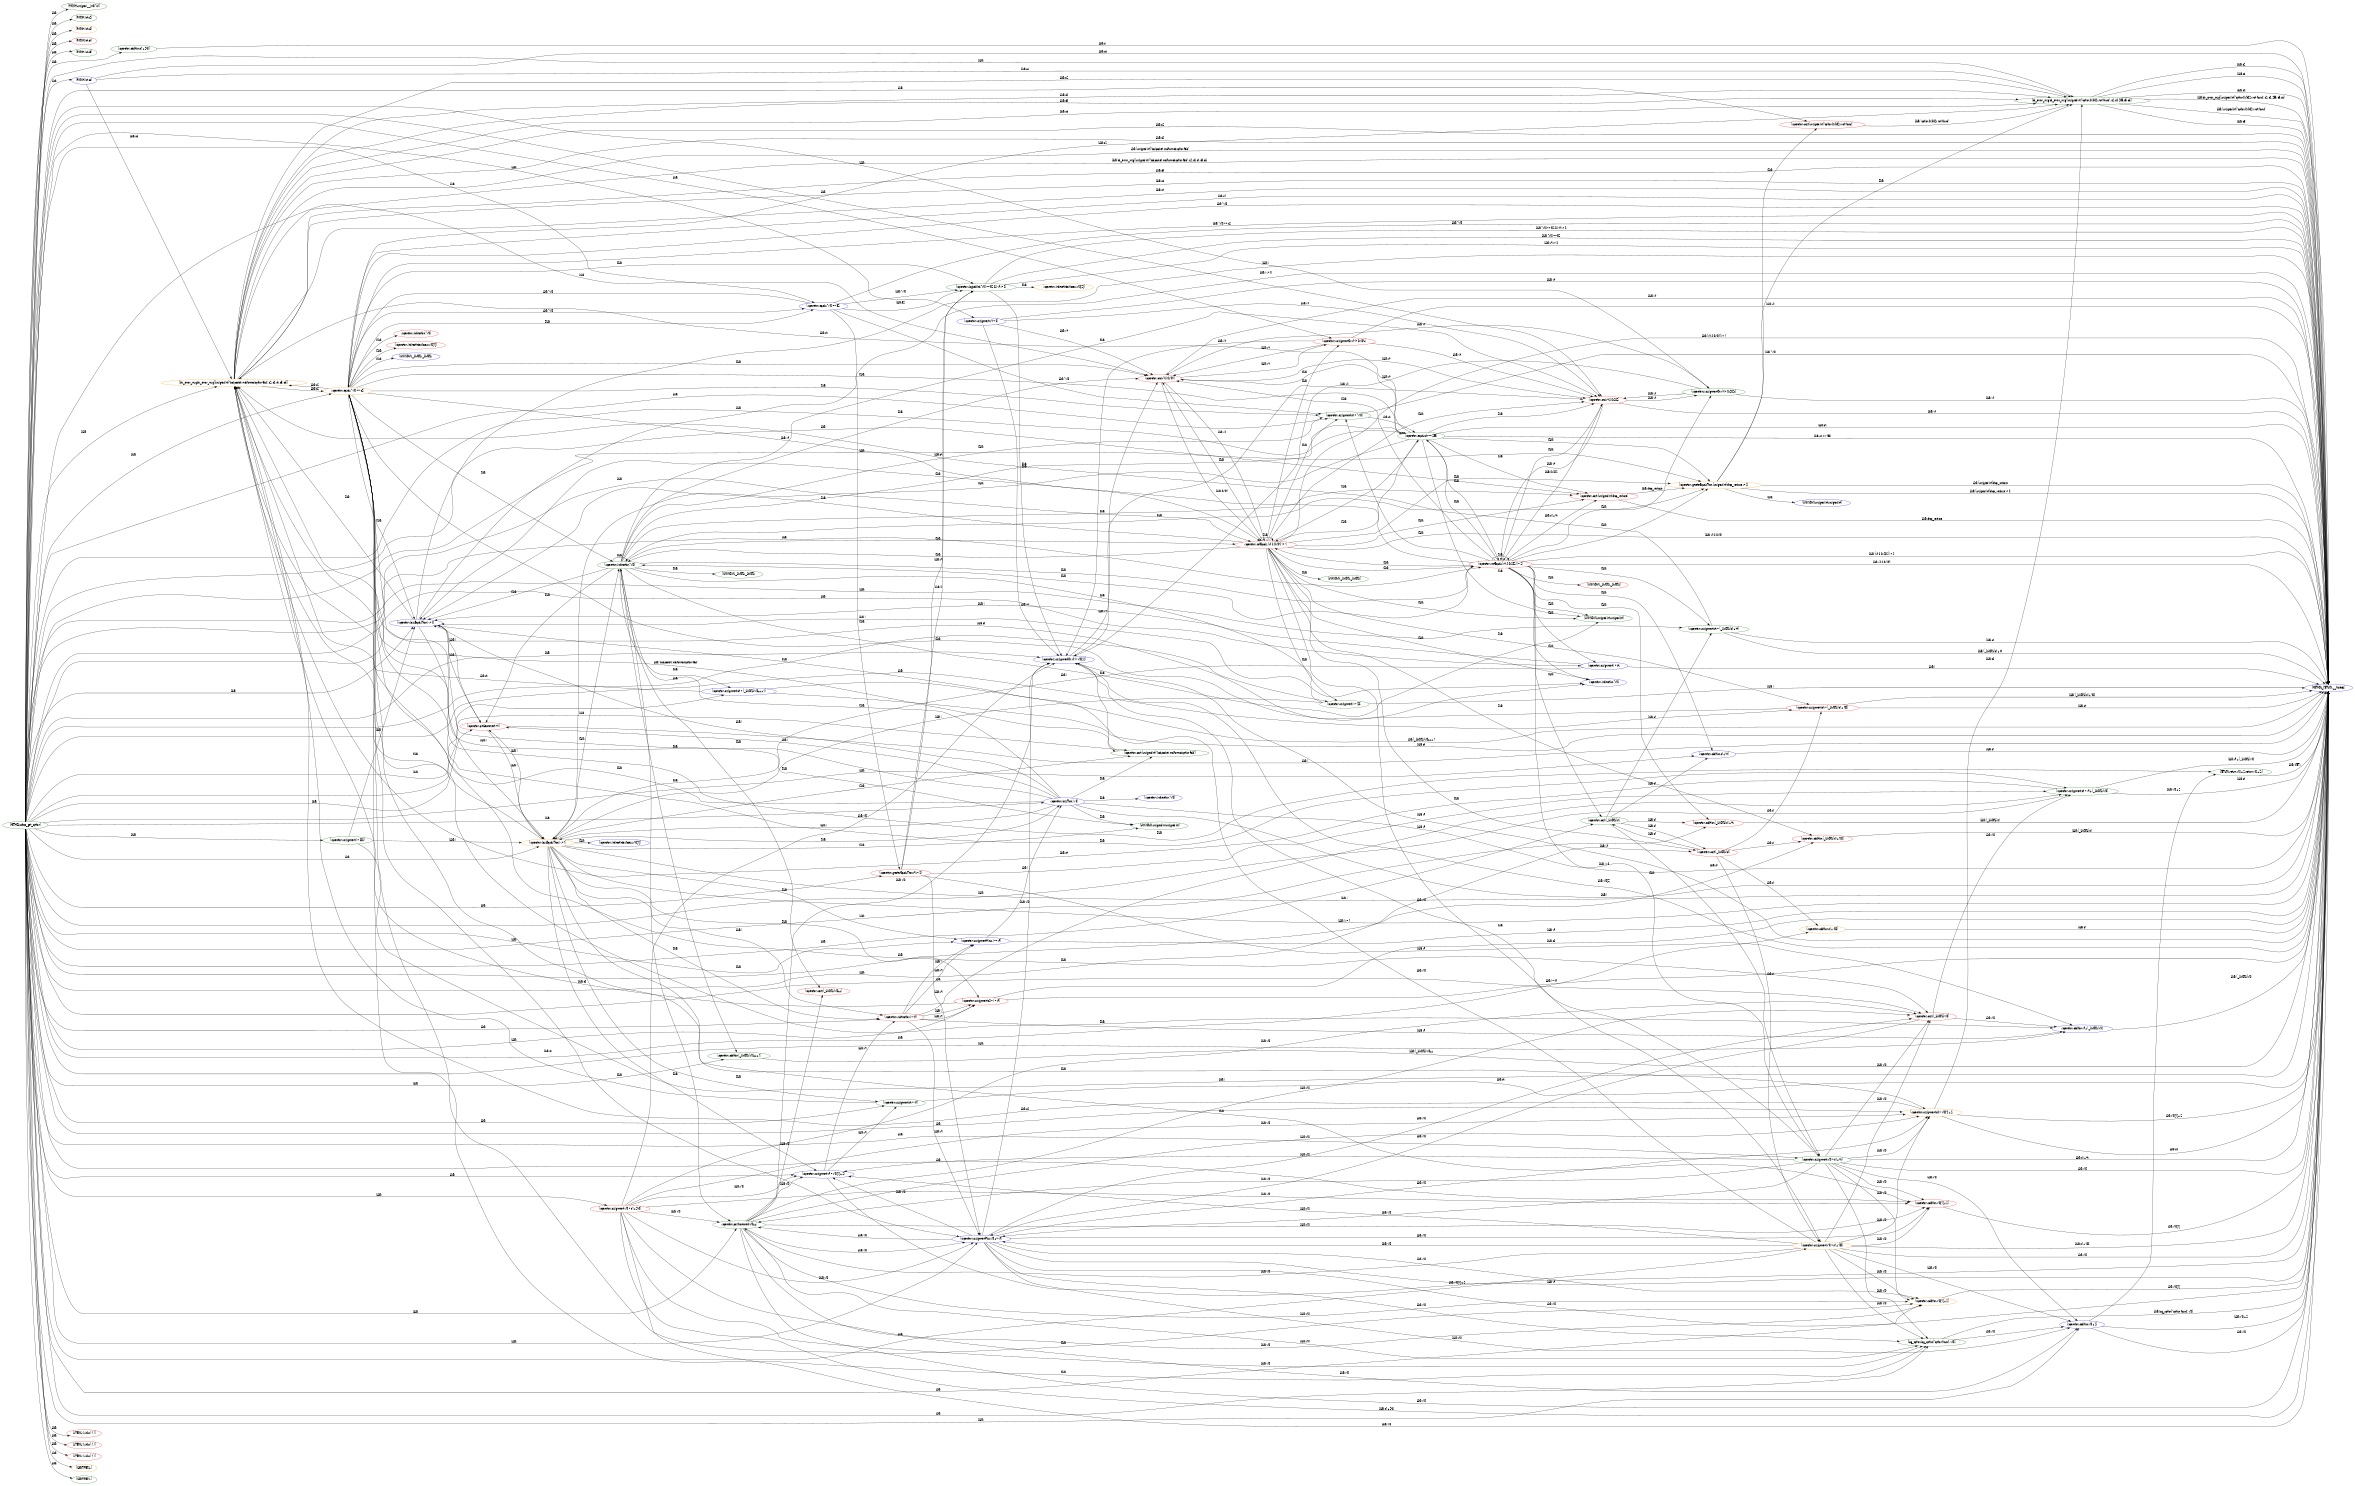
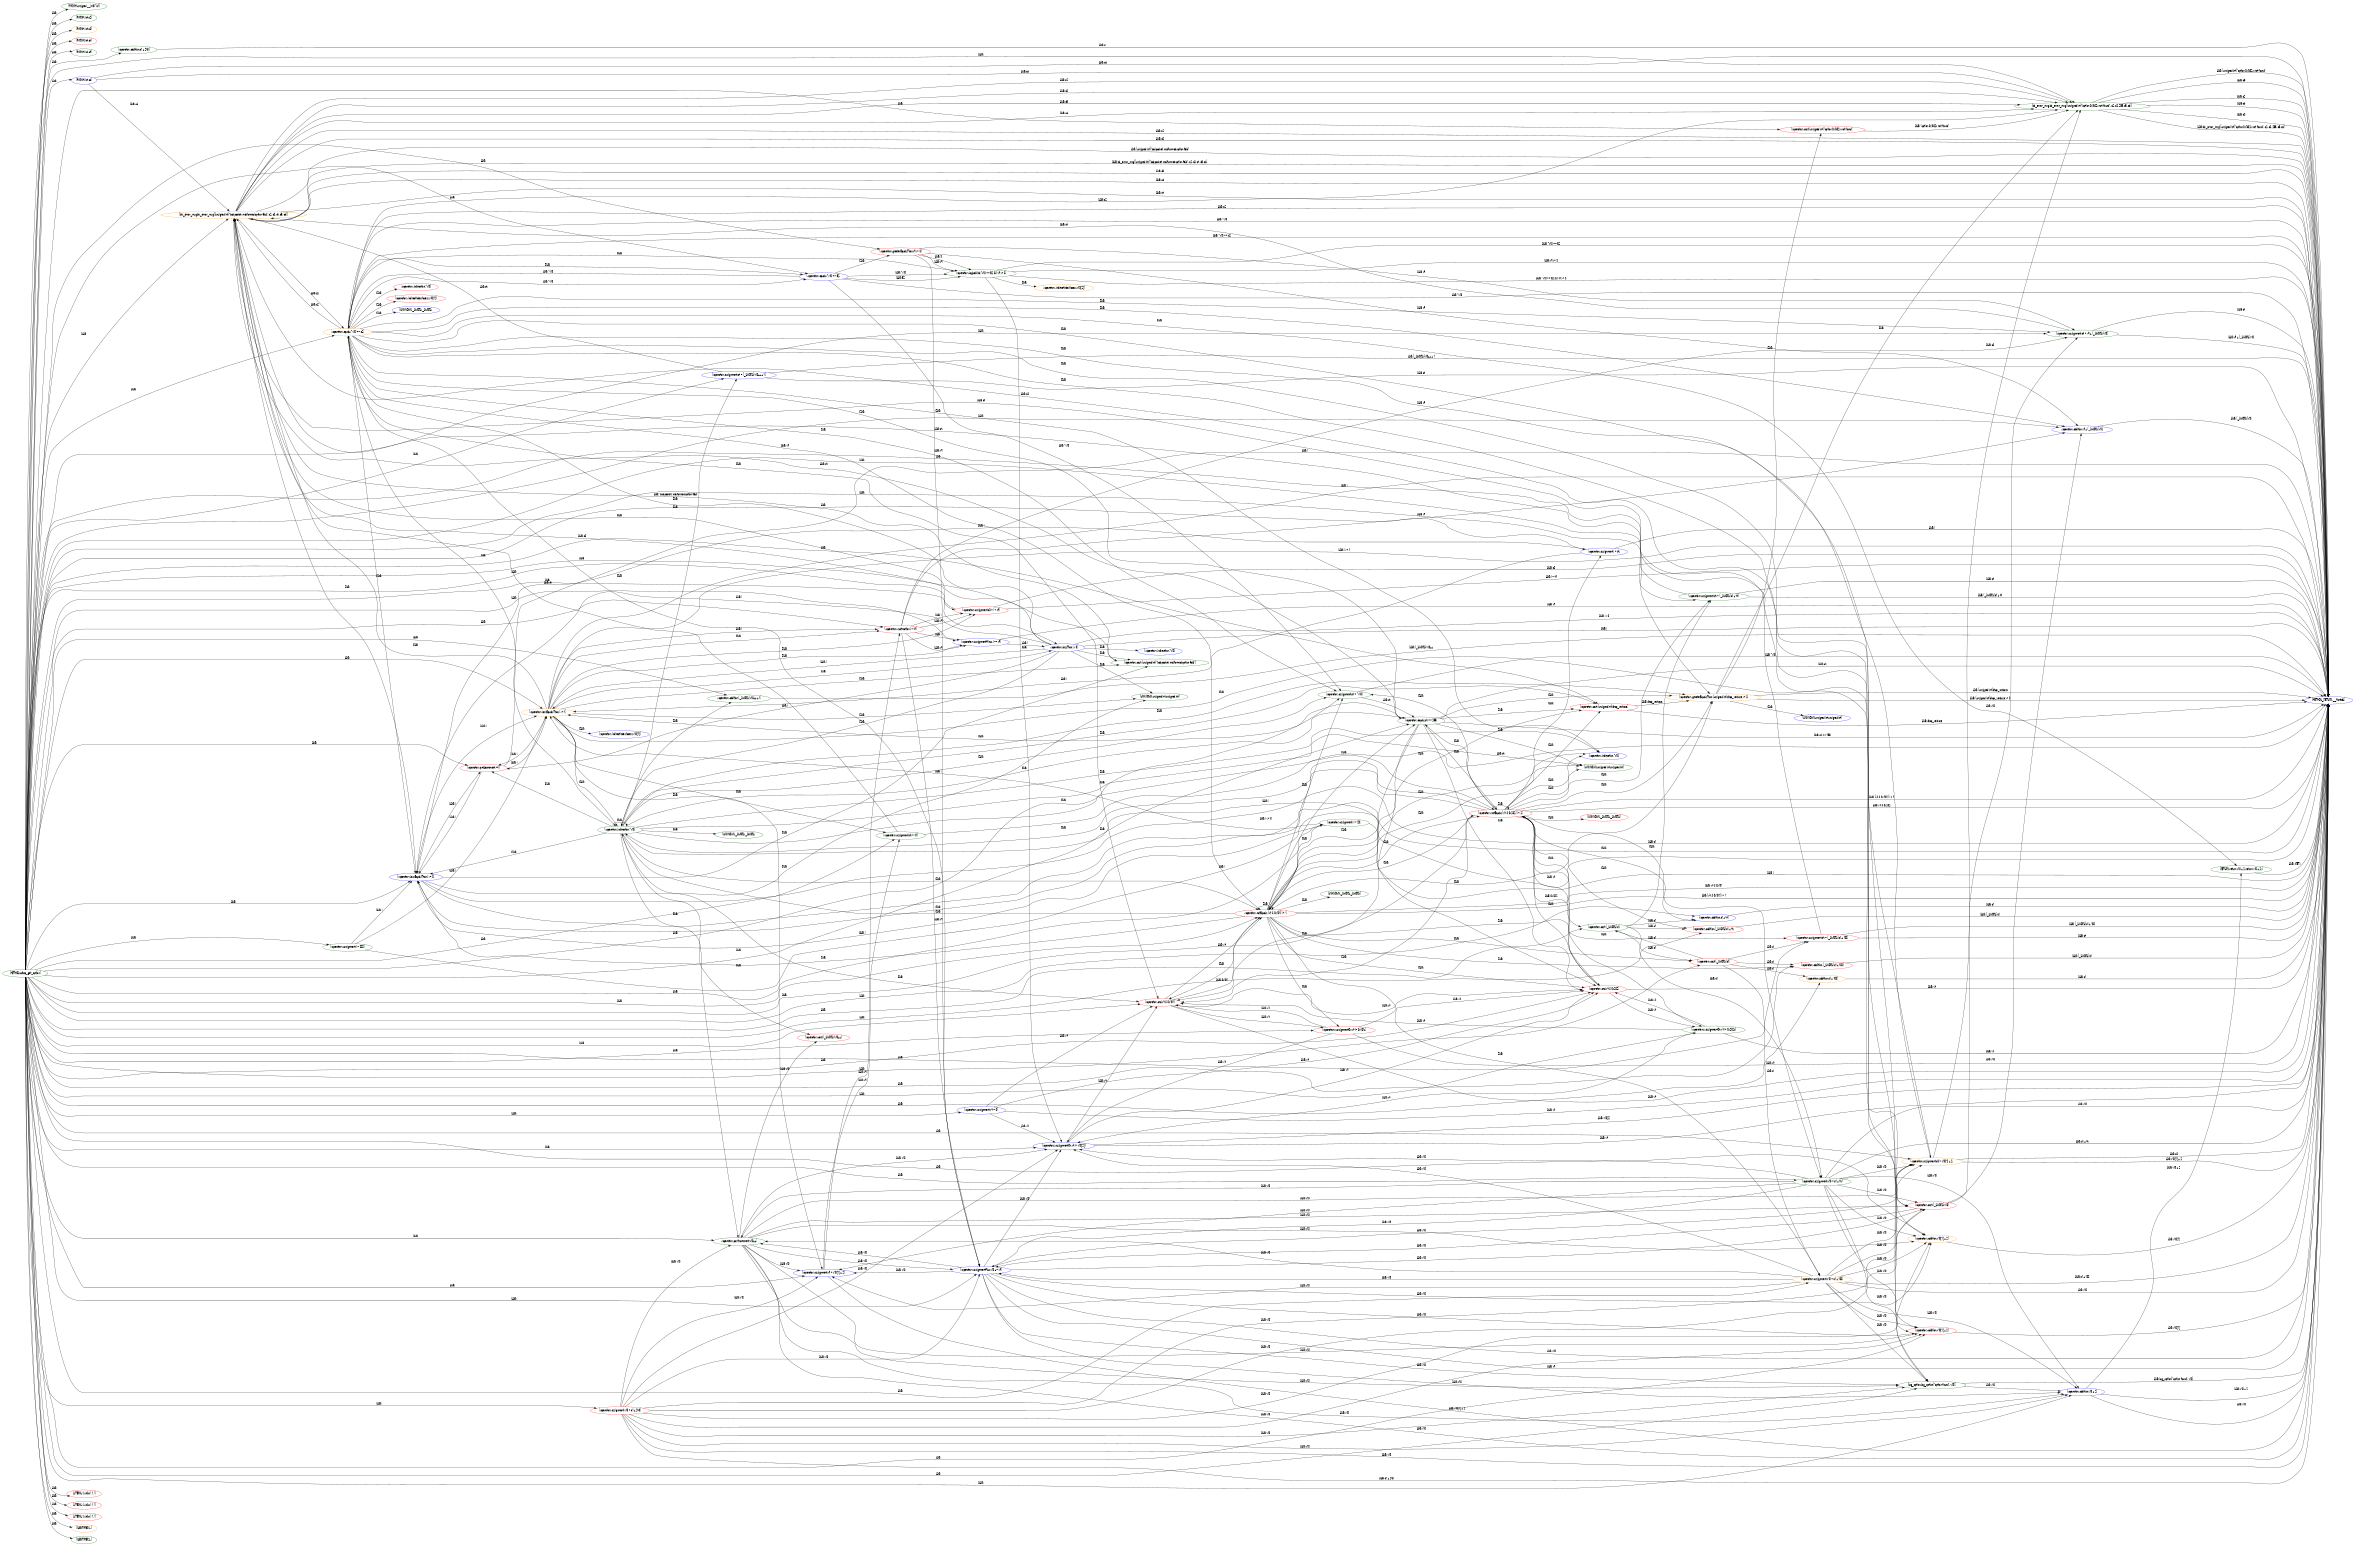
(84, 53) -> (84, 53)
(1551, 516) -> (1551, 746)
none -> (1341, 1449)
